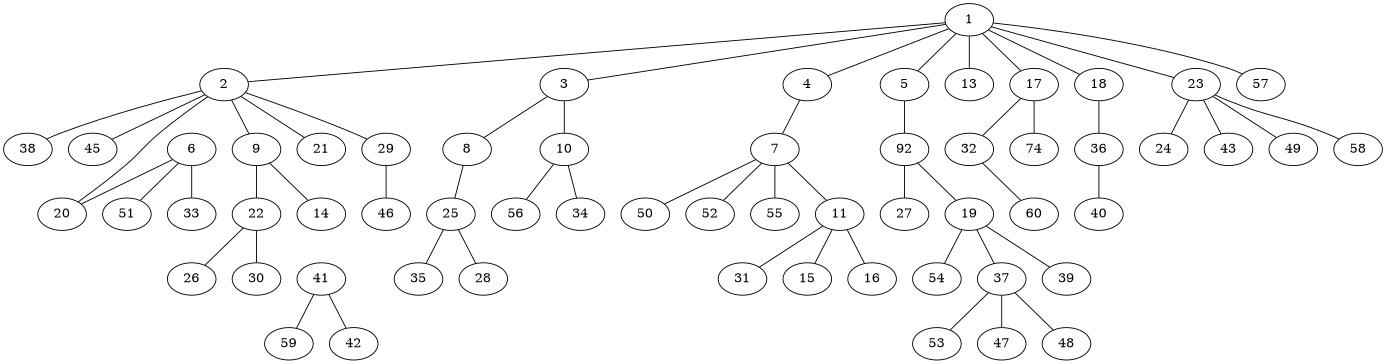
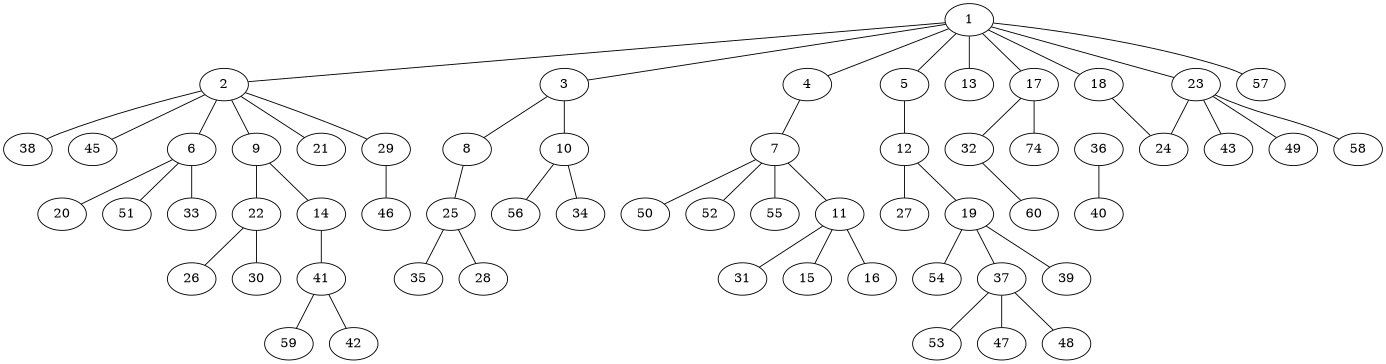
(1099, 117) -> (1131, 117)
(143, 149) -> (208, 117)
(904, 149) -> (904, 149)
none -> (321, 247)
